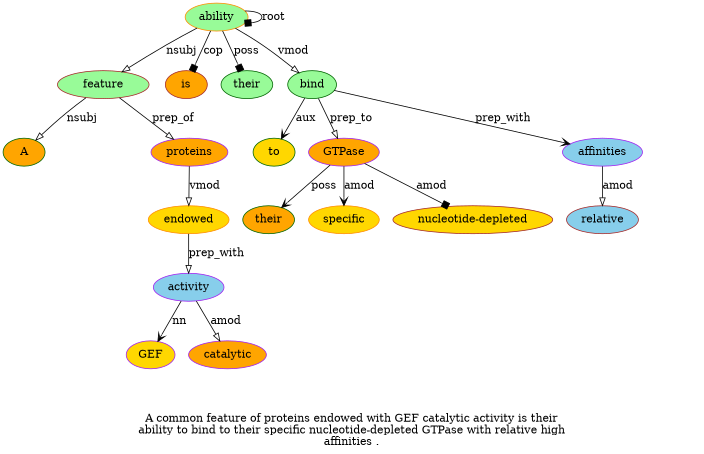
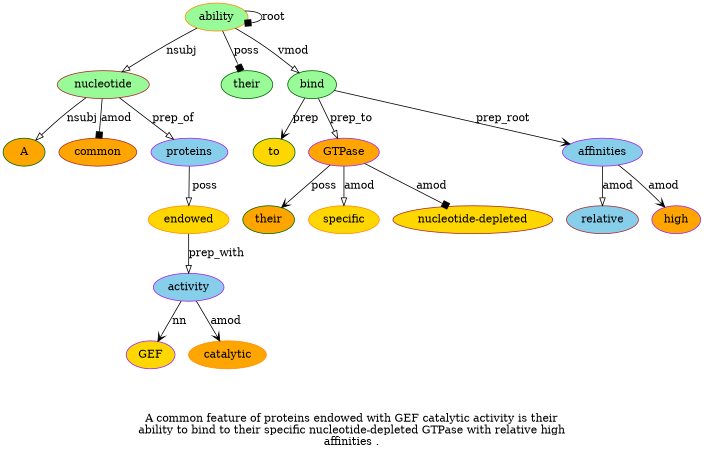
(103, 85) -> (103, 85)
(186, 85) -> none
(306, 118) -> (306, 118)
(503, 118) -> (503, 118)
none -> (98, 152)
(189, 152) -> (189, 152)
(344, 182) -> (344, 182)
(205, 186) -> (205, 186)
none -> (676, 220)
(206, 318) -> (206, 318)
(227, 355) -> (227, 355)
